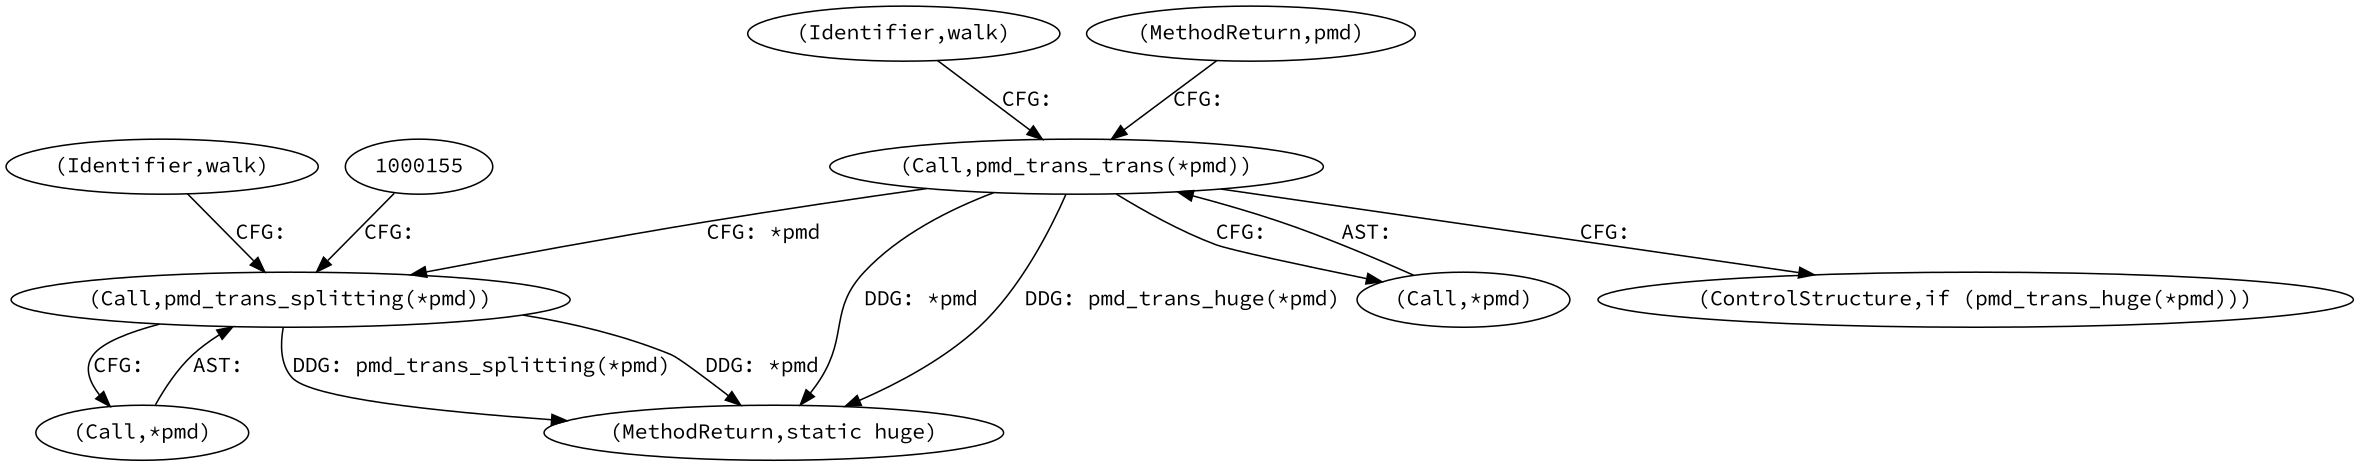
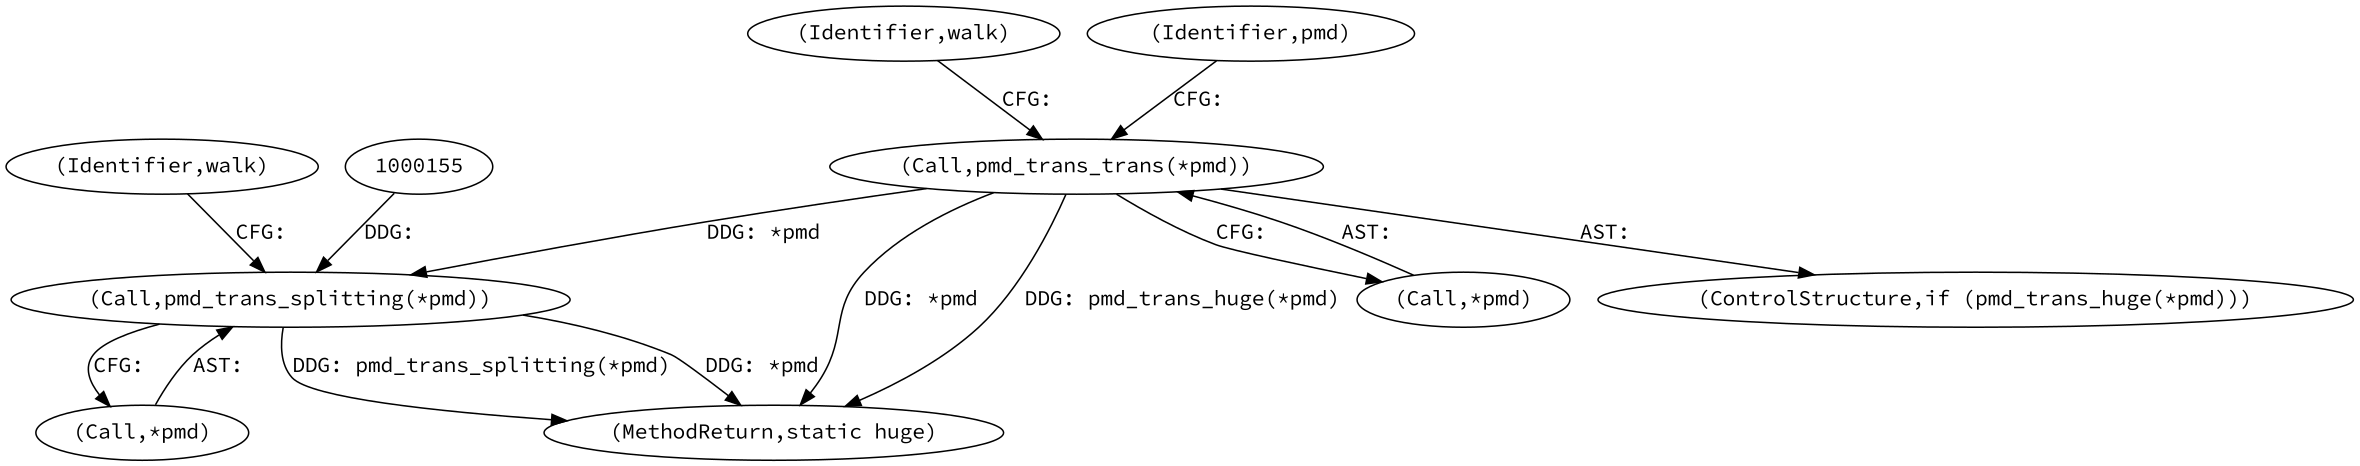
(1251, 34) -> (1251, 34)
(396, 233) -> (396, 233)
(764, 233) -> (764, 233)
(1612, 233) -> (1612, 233)
